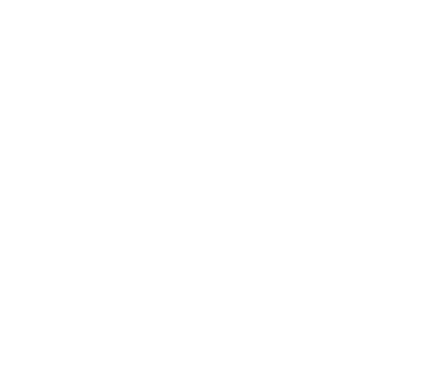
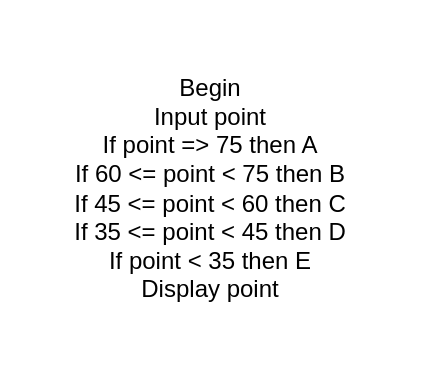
none -> (211, 188)
